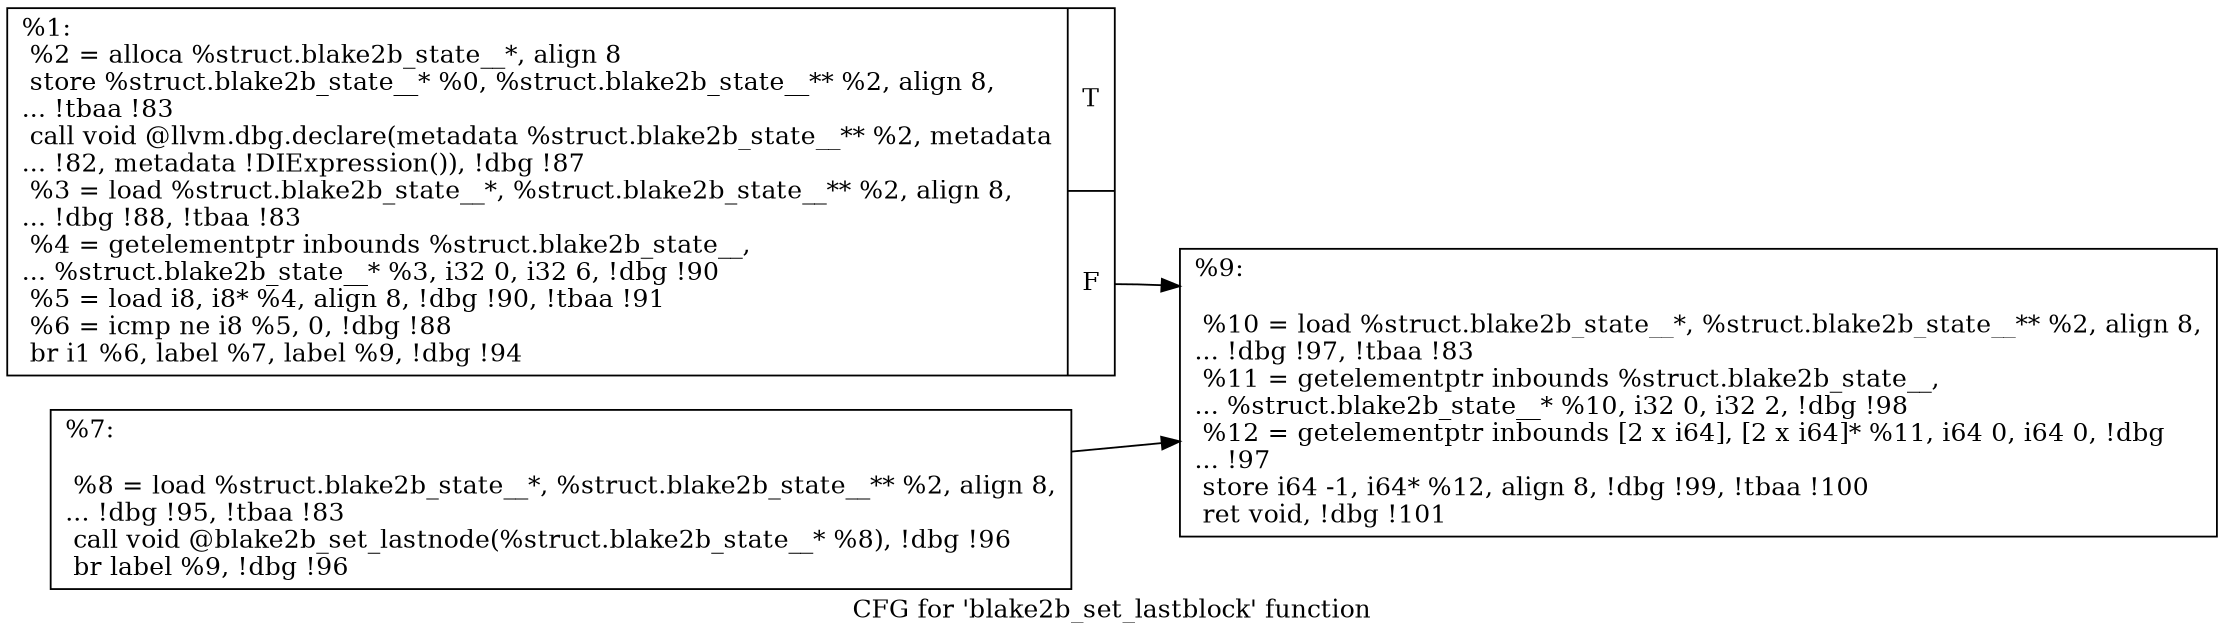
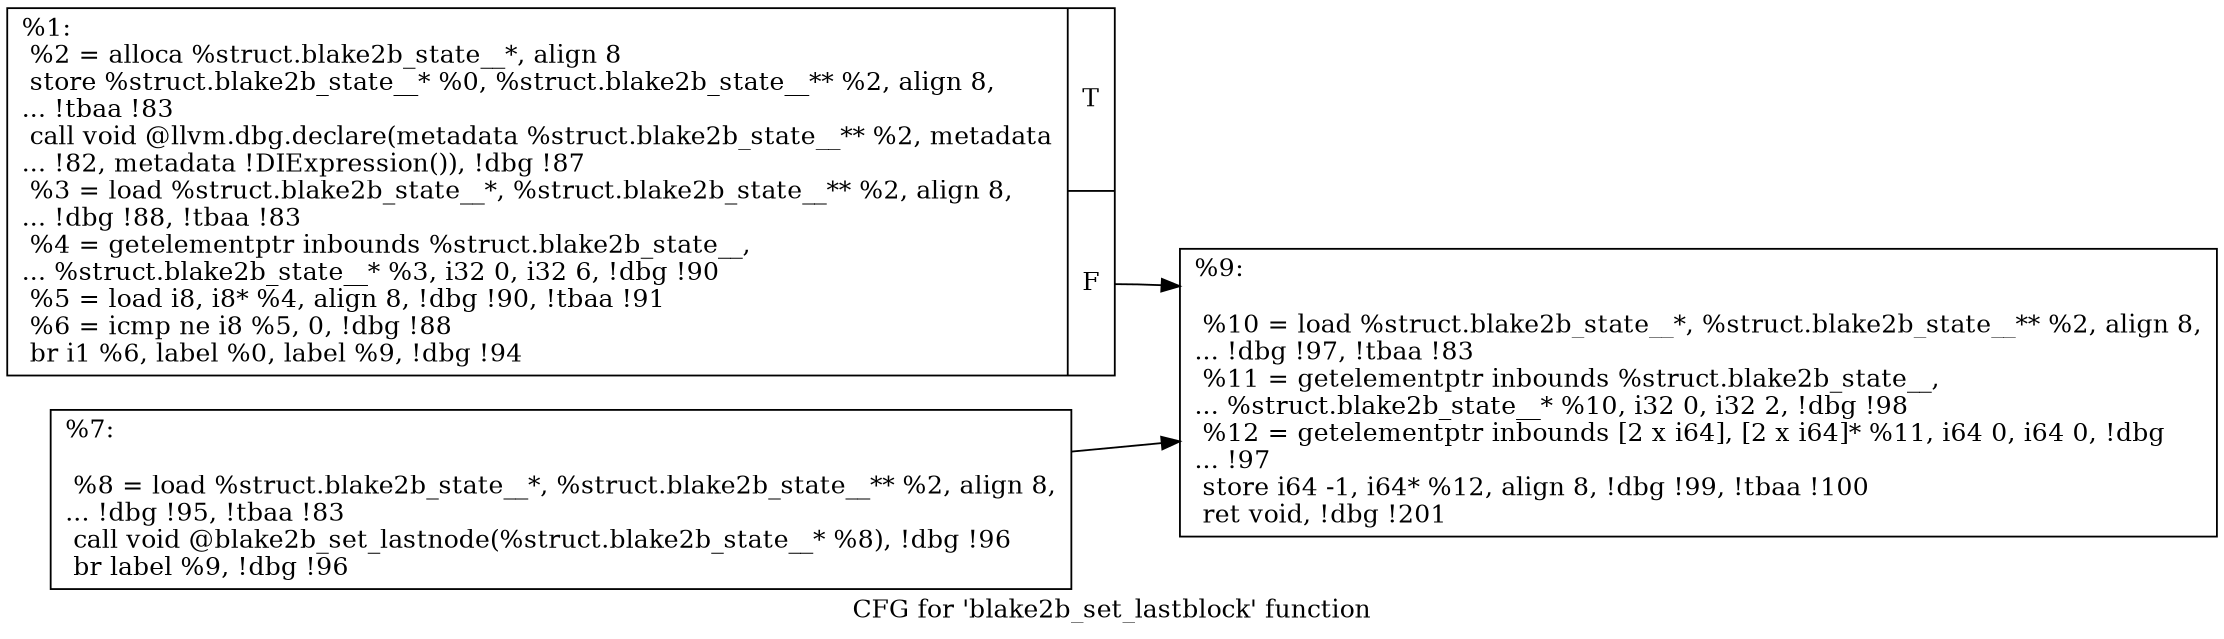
(272, 354) -> (272, 354)
(1321, 515) -> (1321, 515)
